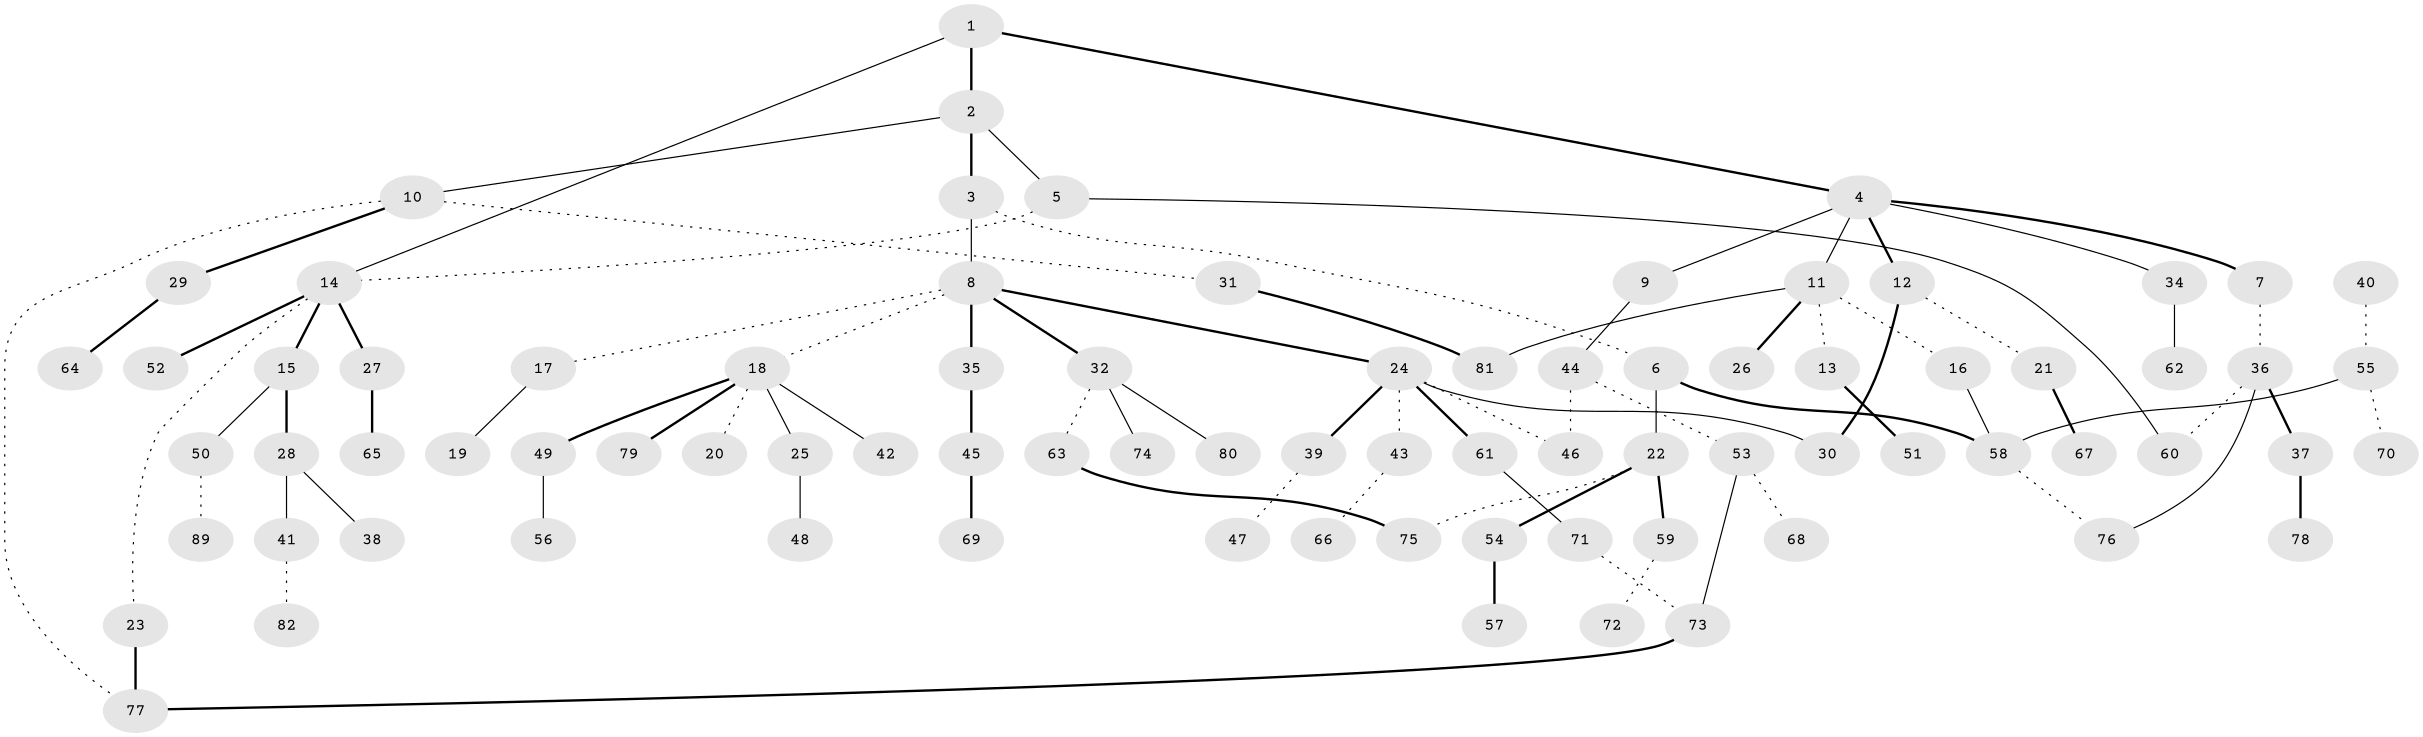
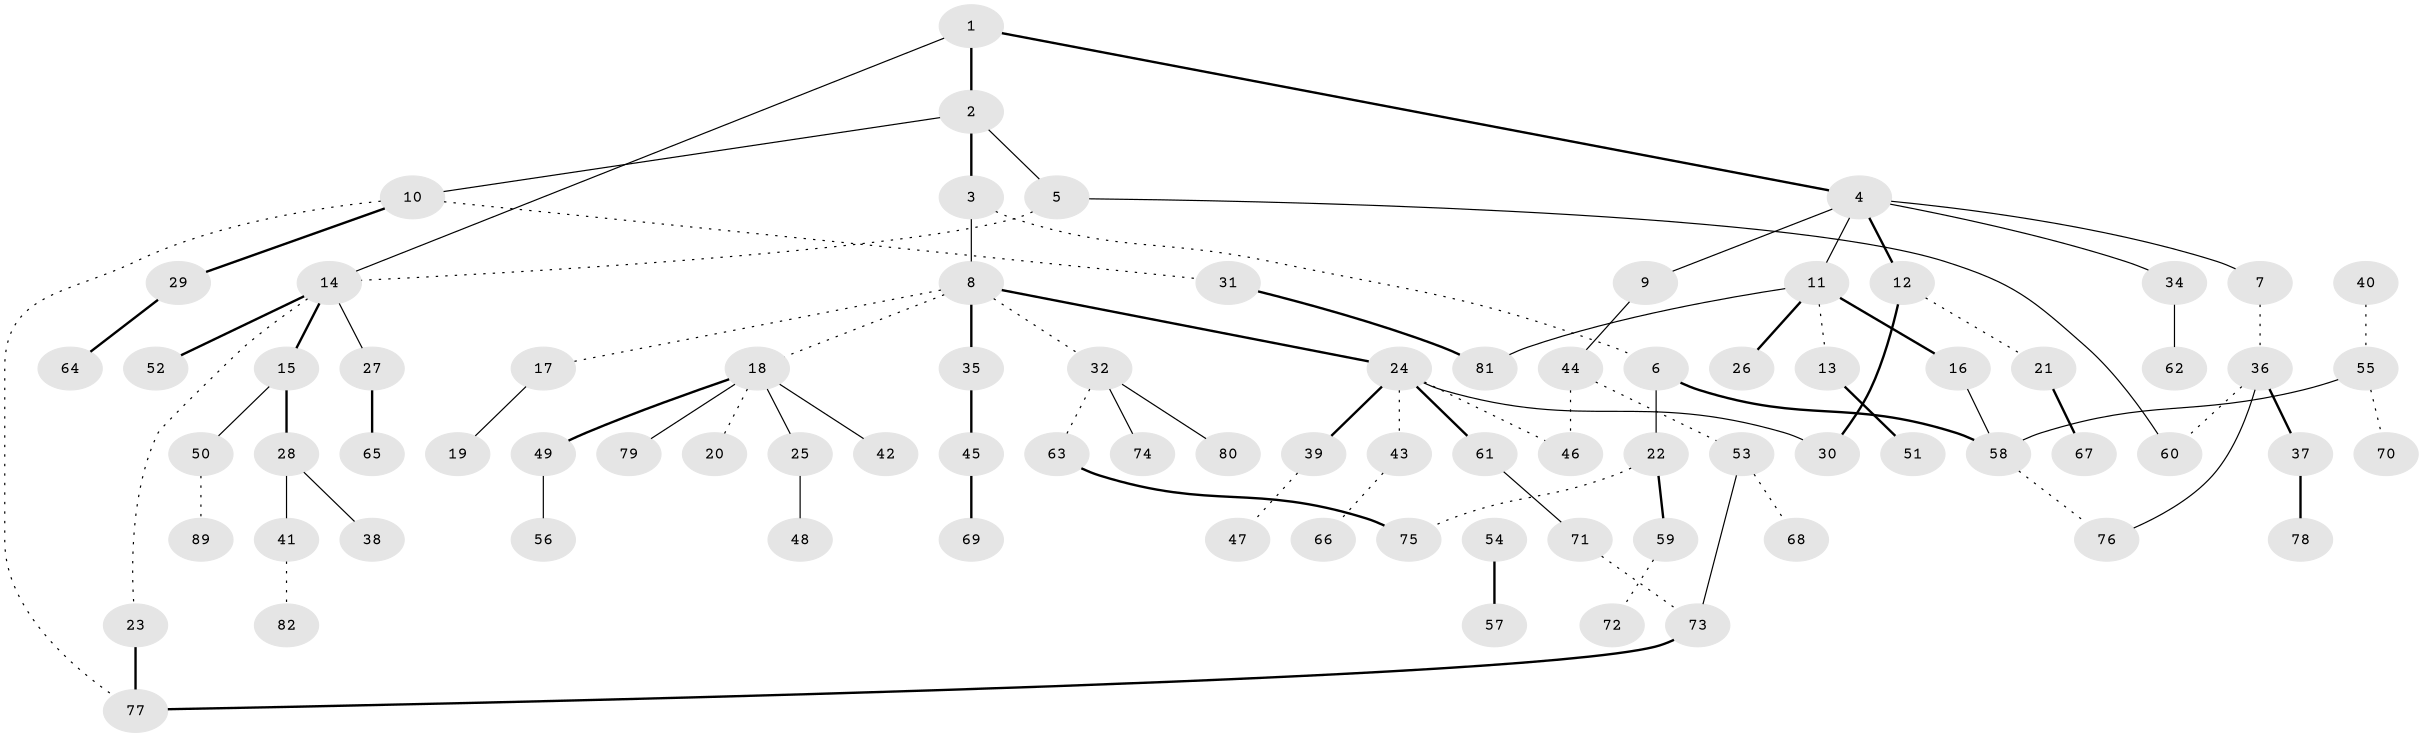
(2065, 225) -> (2065, 225)
(1885, 324) -> (1885, 324)
(351, 326) -> (351, 326)
(1036, 326) -> (1036, 326)
(693, 411) -> (693, 411)
(1575, 497) -> none
